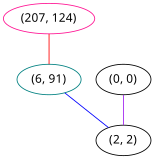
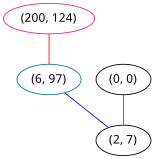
(49, 19) -> (49, 19)
(49, 80) -> (49, 80)
(123, 140) -> (123, 140)
